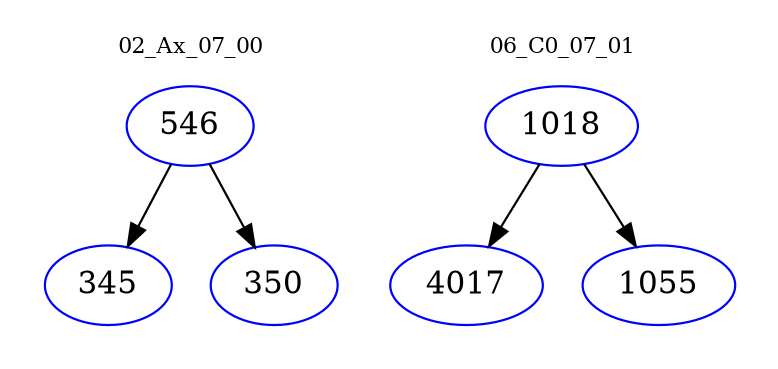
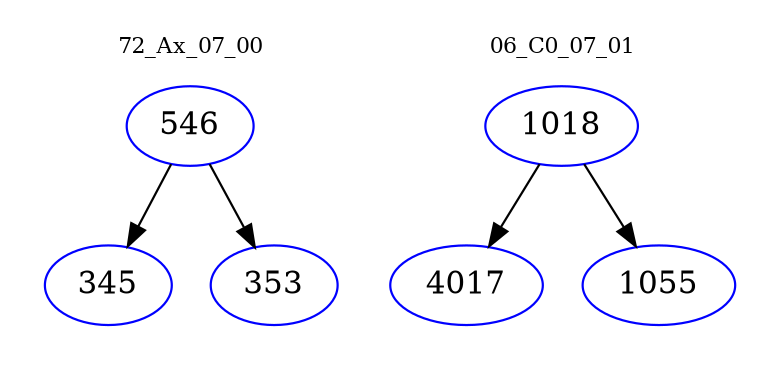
(191, 48) -> (191, 48)
(274, 285) -> (274, 285)
